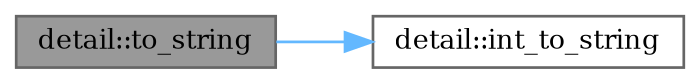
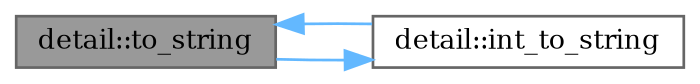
none -> (338, 24)
